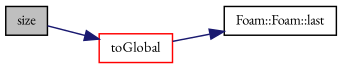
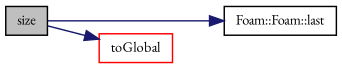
(191, 38) -> (128, 21)
